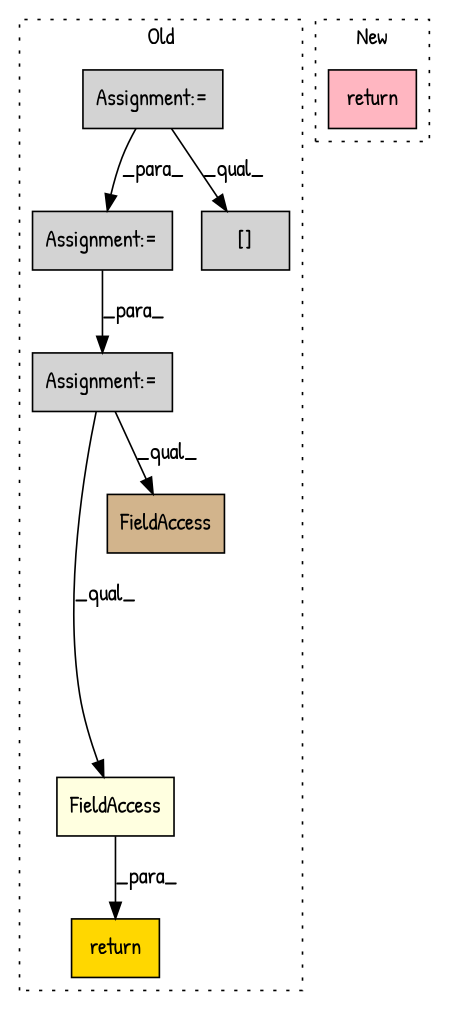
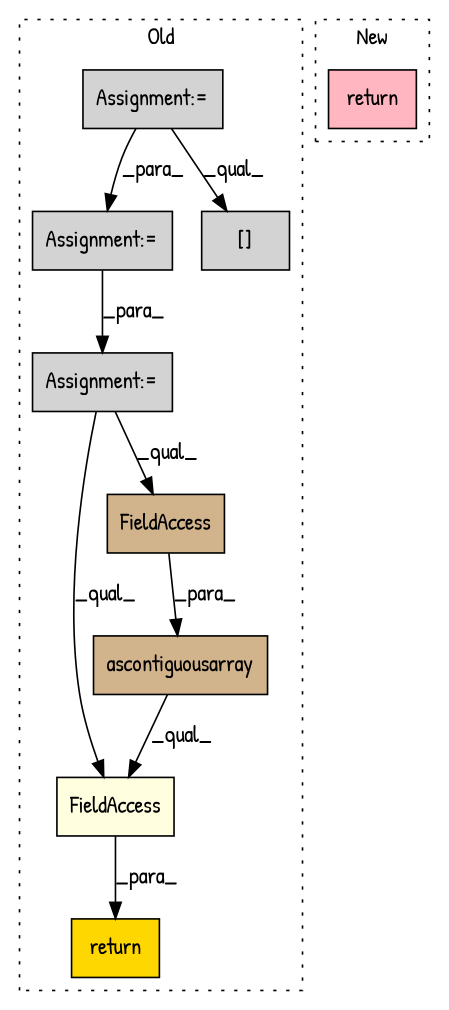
none -> (181, 665)
